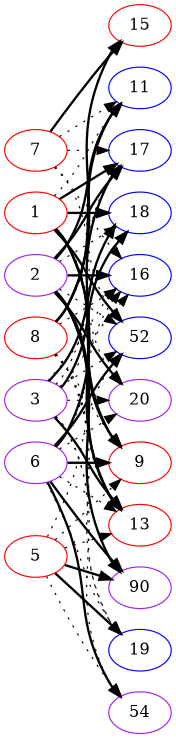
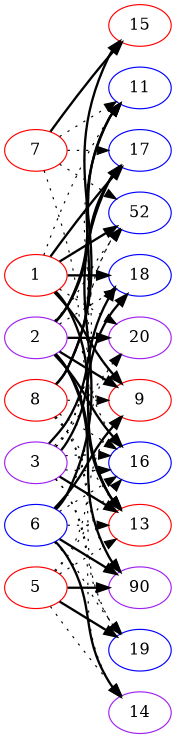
(85, 405) -> (88, 375)
(36, 463) -> (36, 525)
(75, 472) -> (85, 530)
(140, 713) -> (140, 713)
